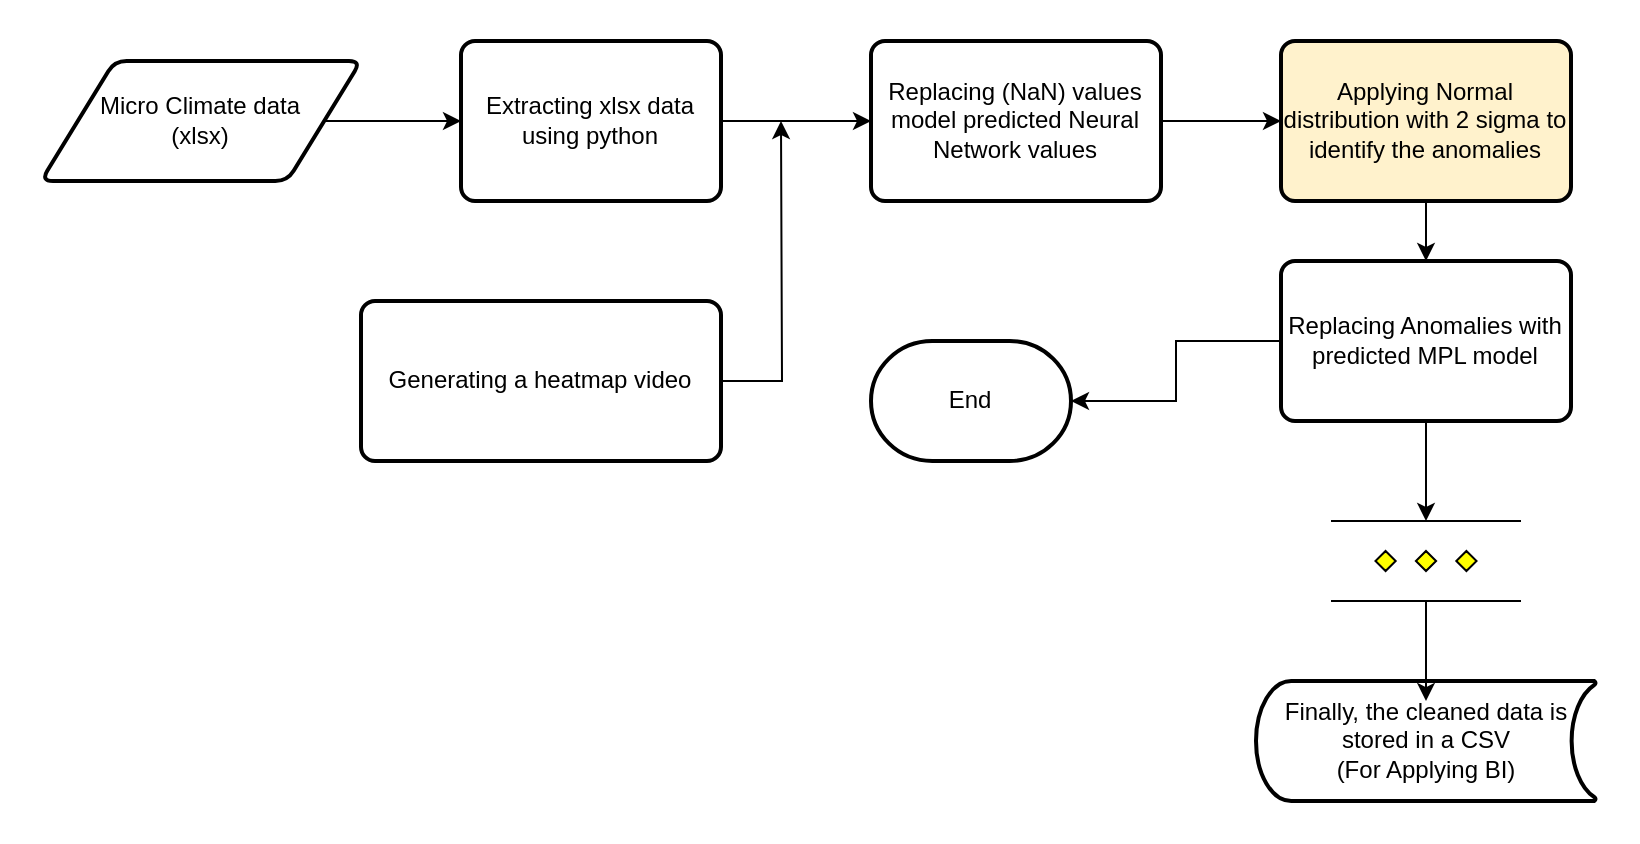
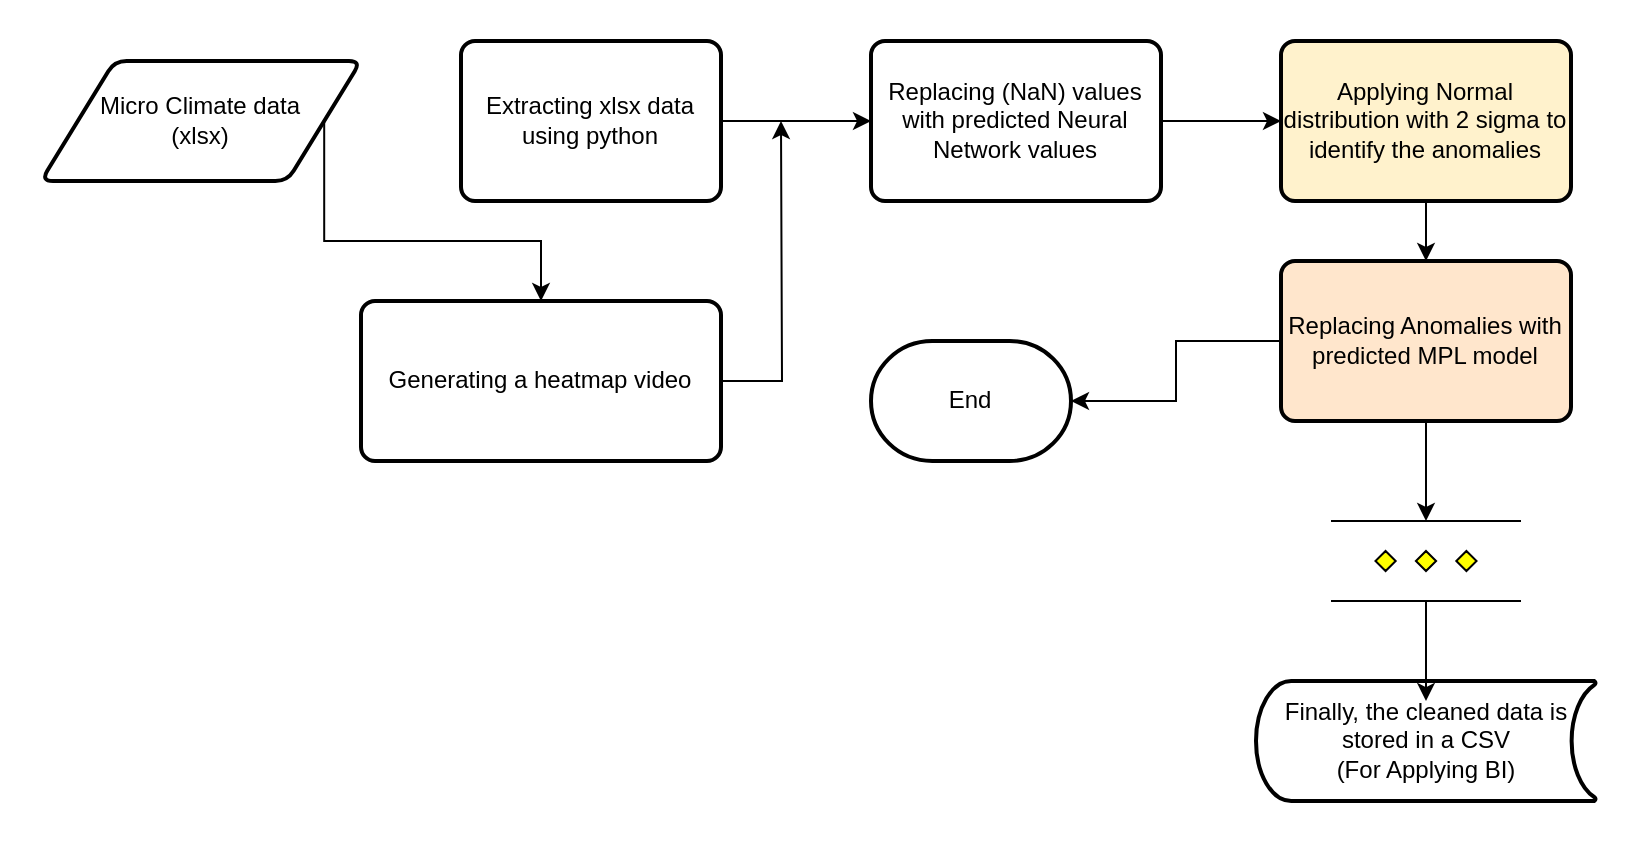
(386, 121) -> (395, 241)
(1016, 121) -> (1016, 121)
(1426, 341) -> (1426, 341)
